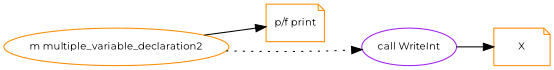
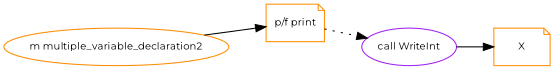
(289, 52) -> (341, 32)
